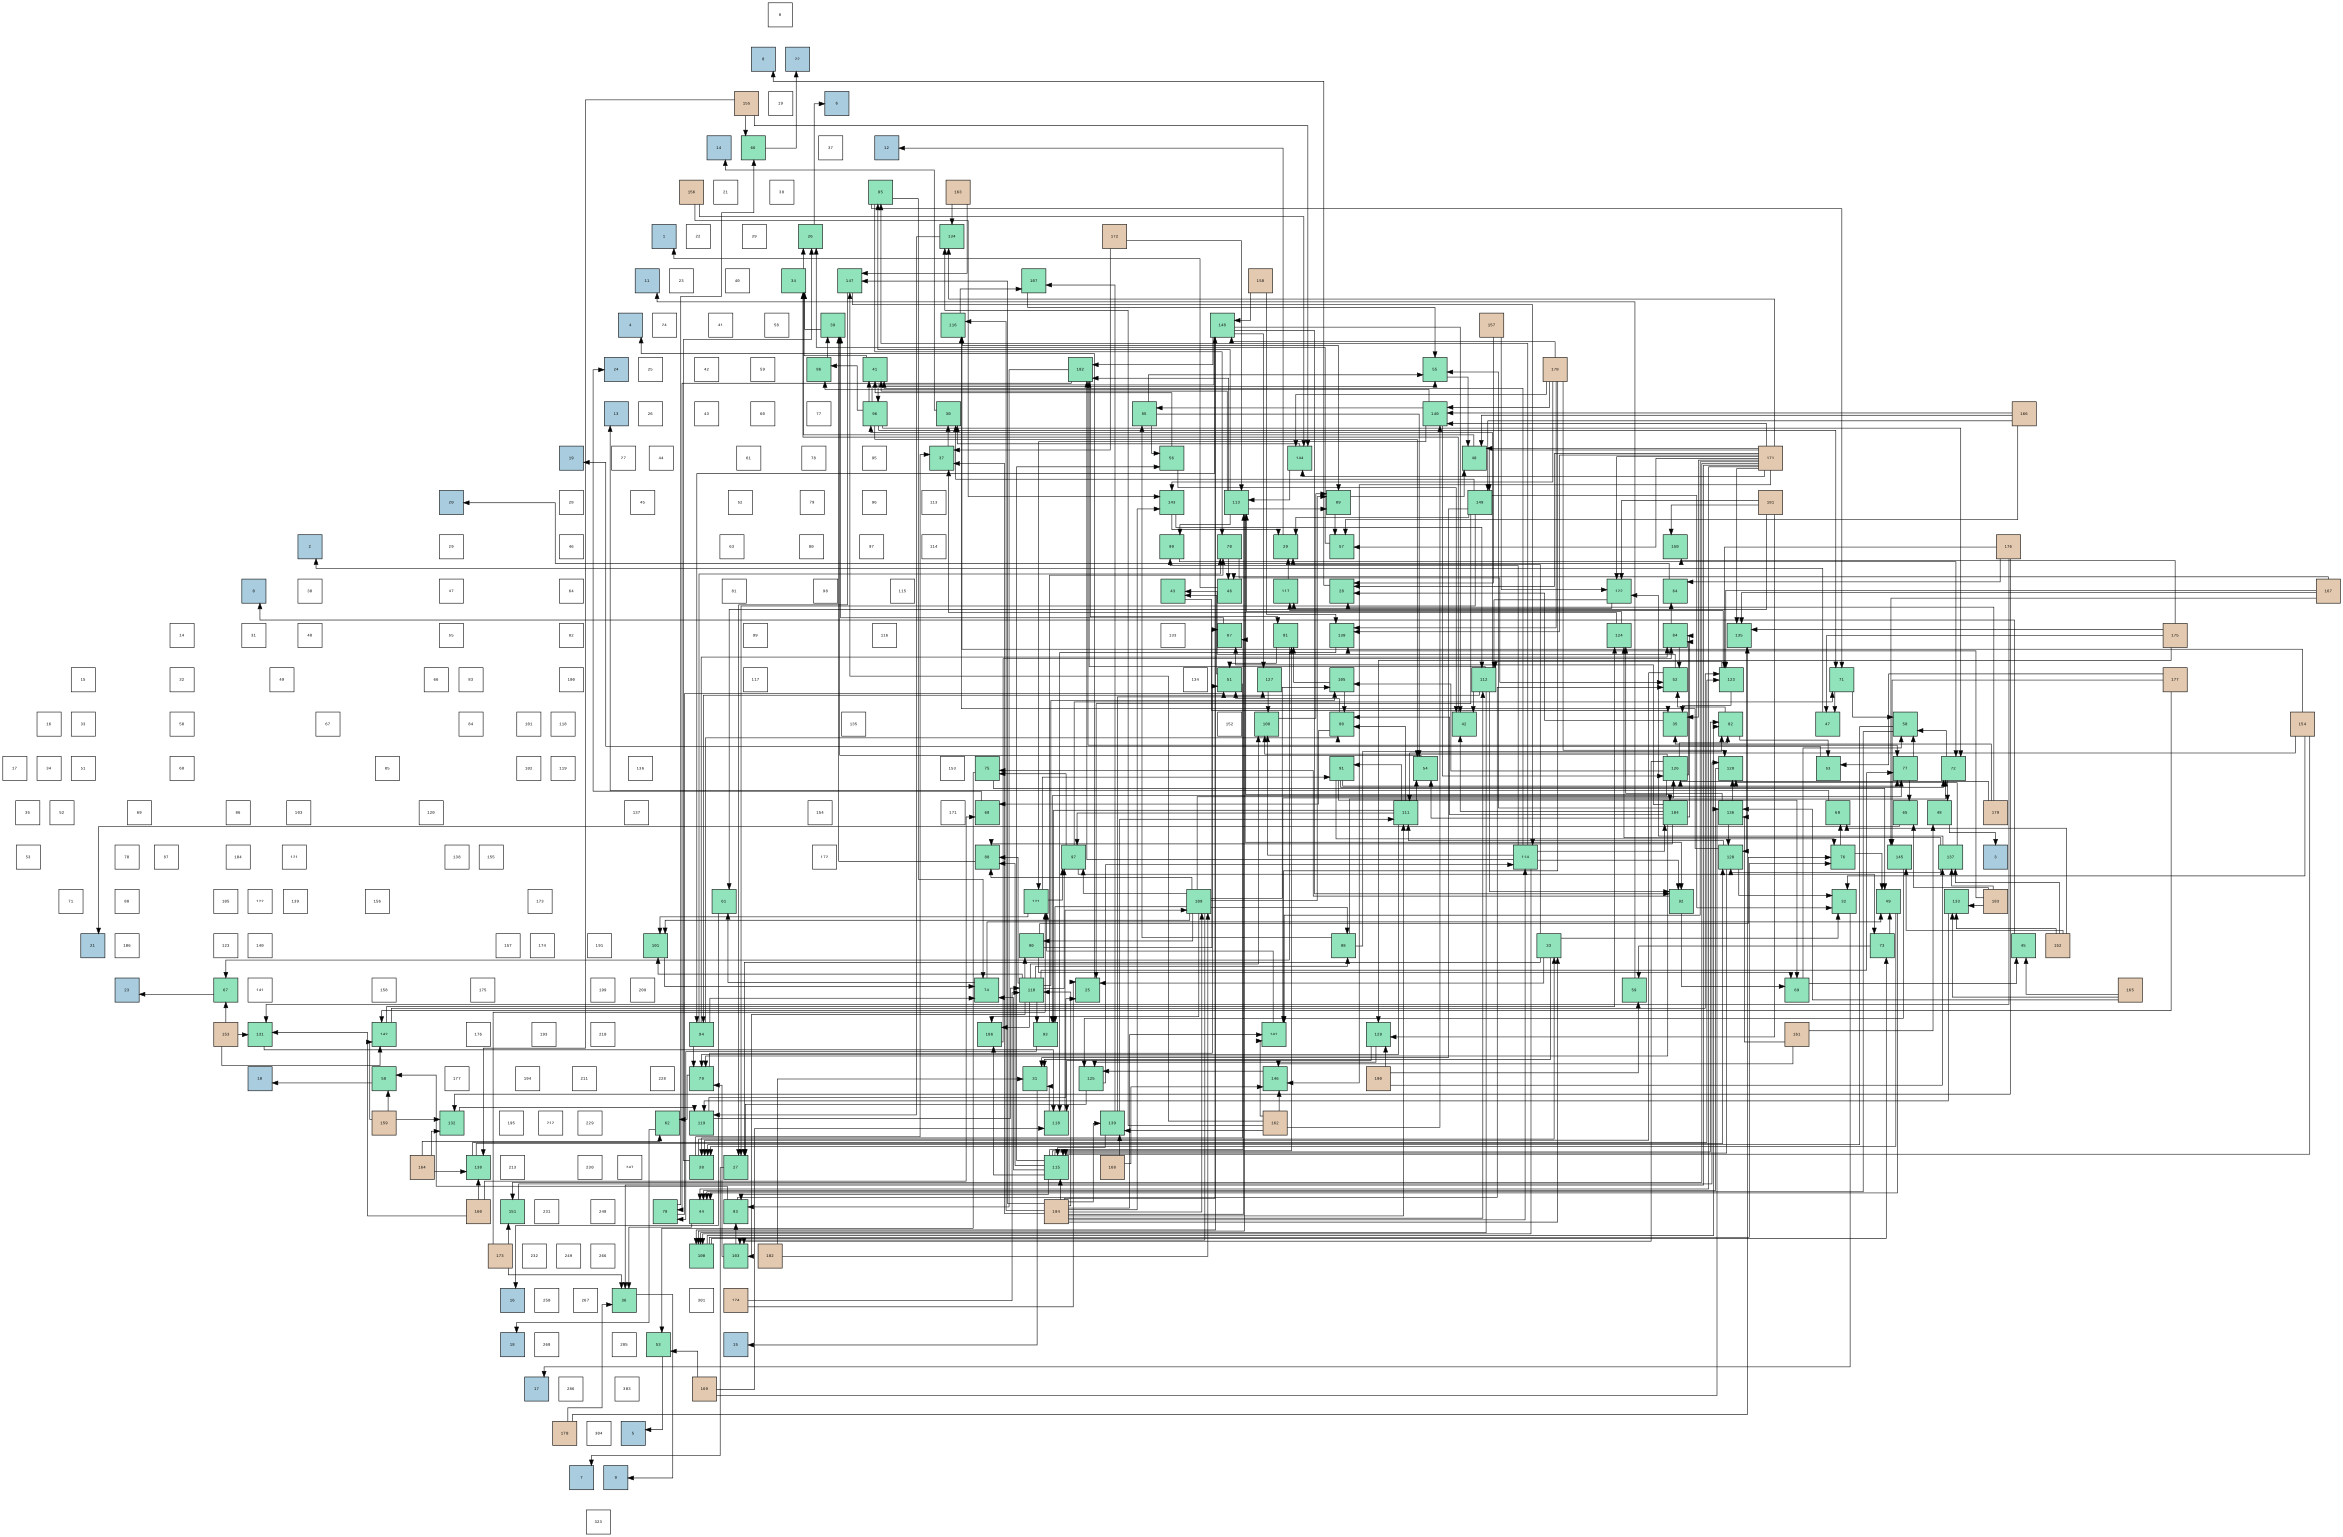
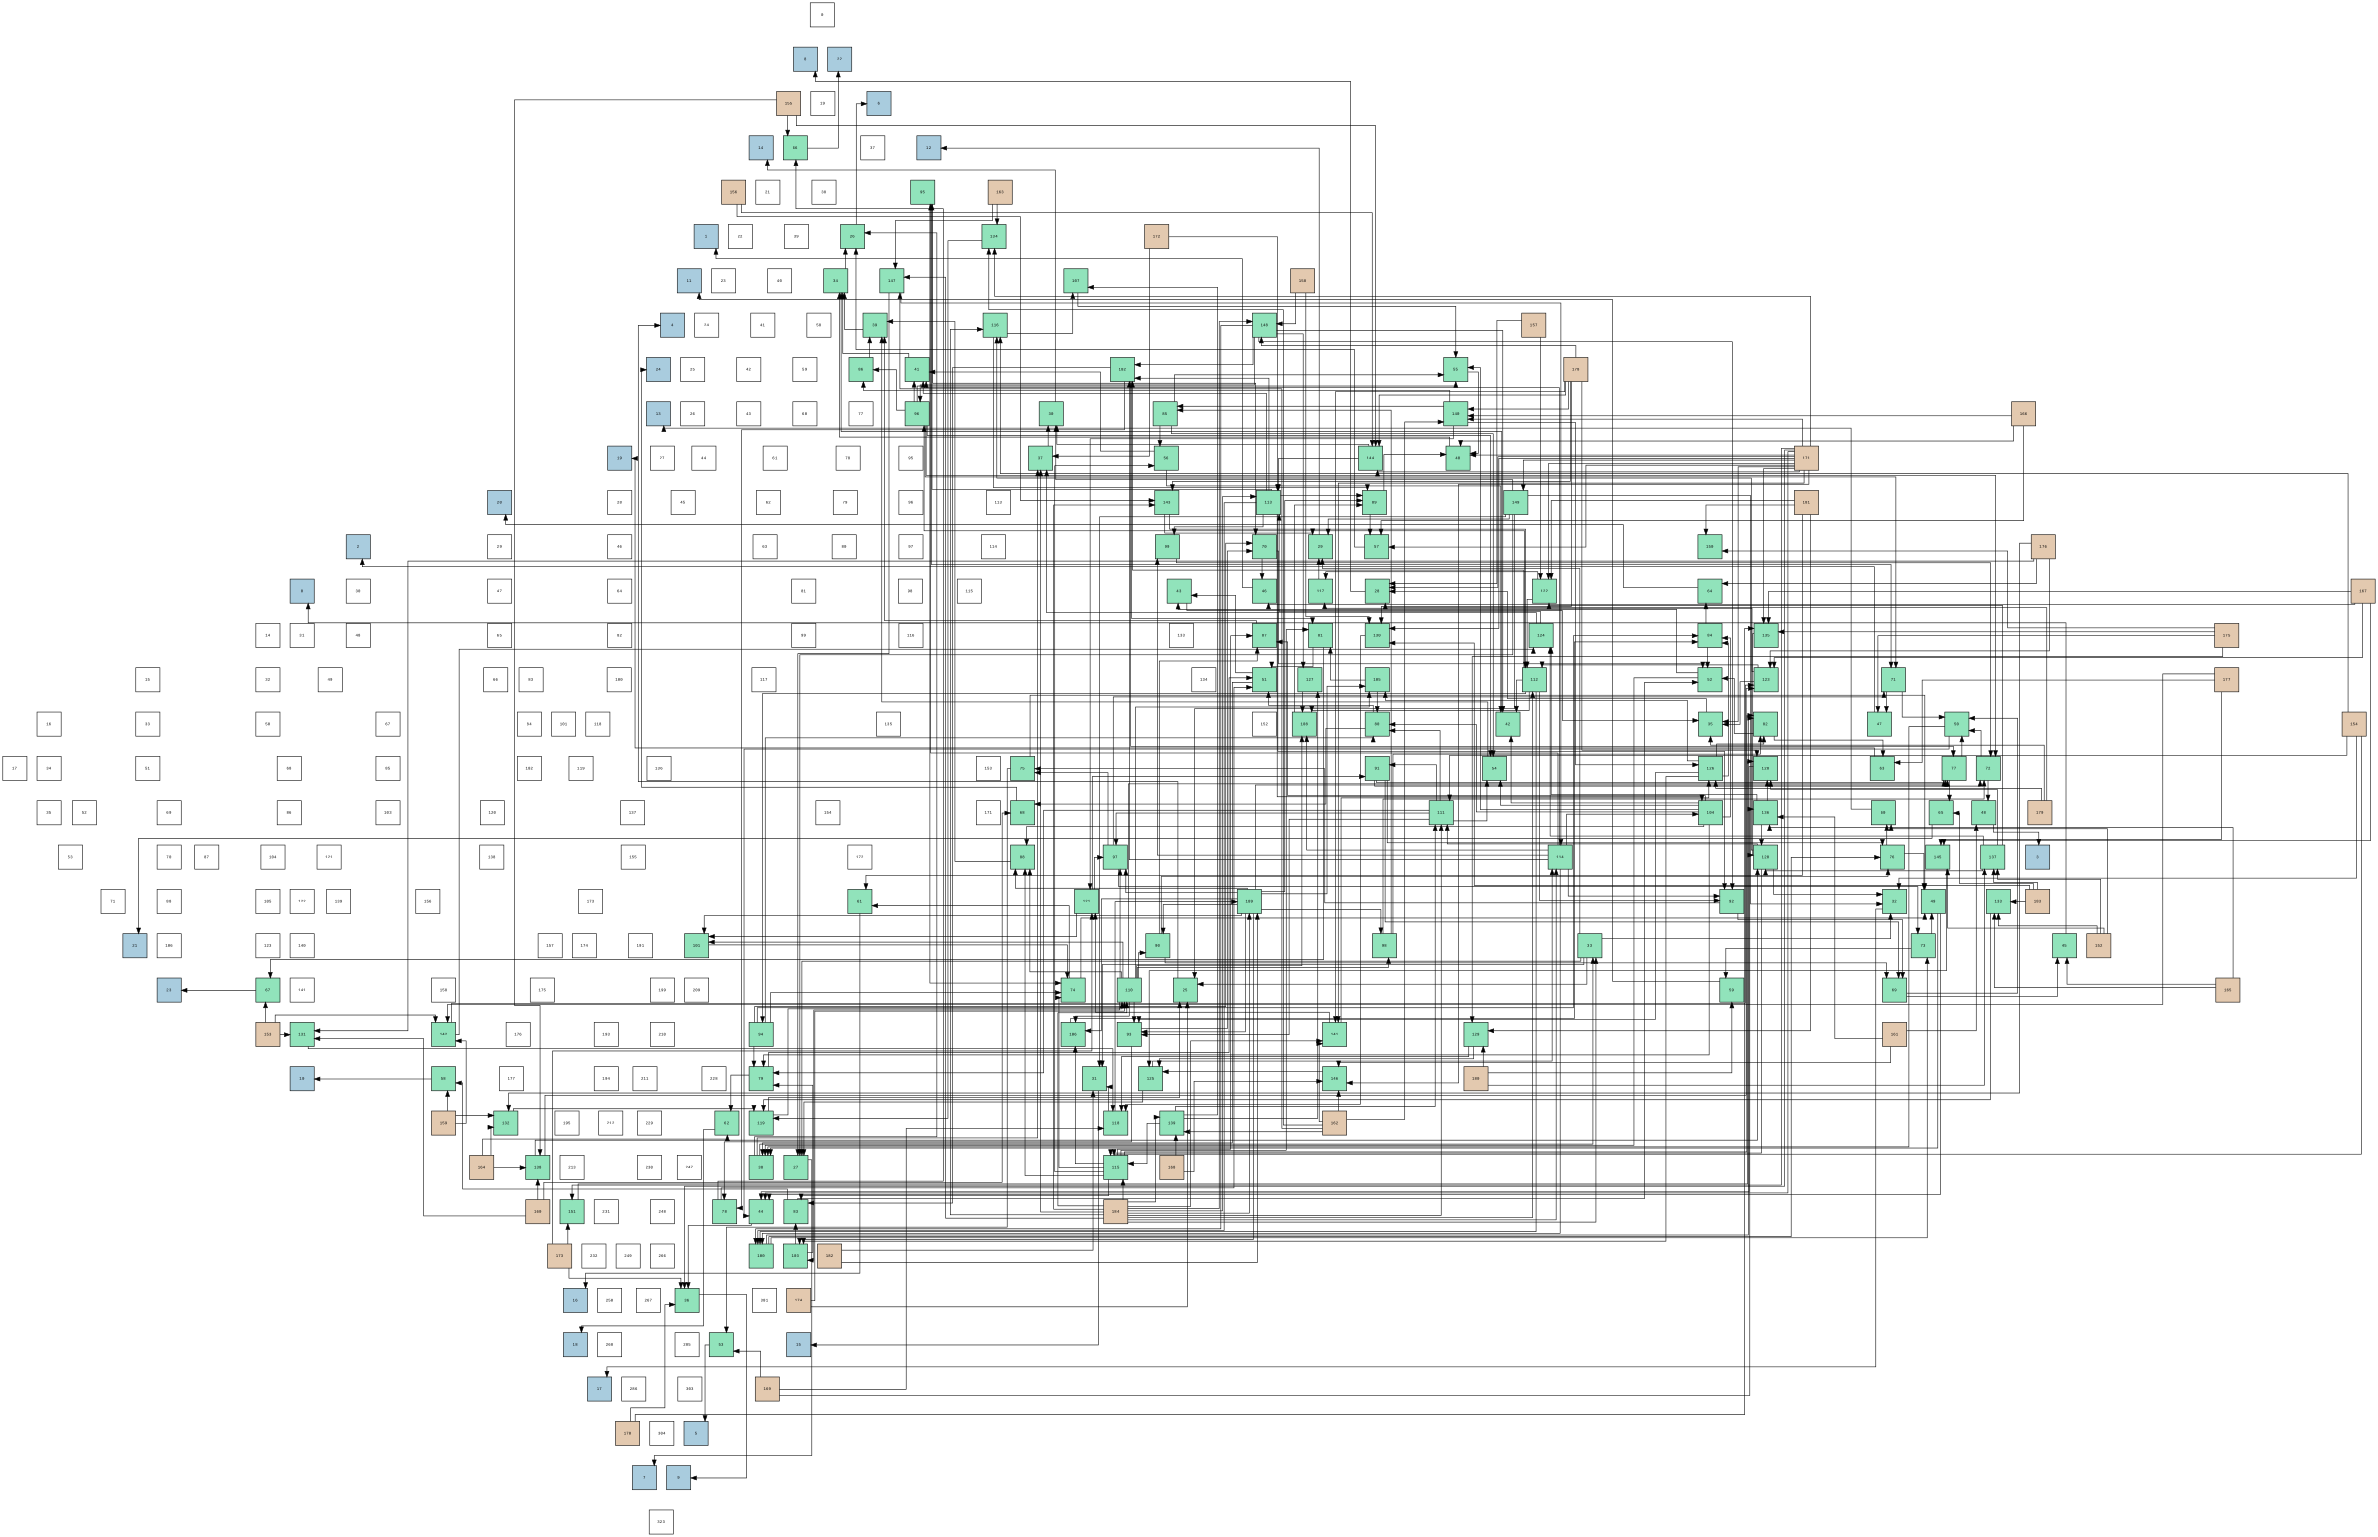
(1718, 421) -> none
(752, 474) -> none
(1461, 754) -> (1430, 710)
